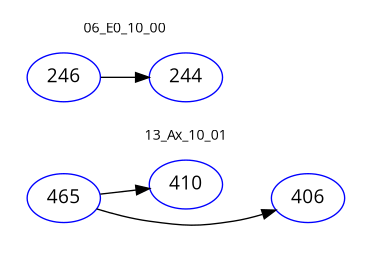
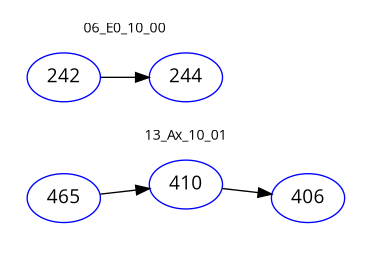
(64, 77) -> (64, 77)
(179, 225) -> (240, 191)
